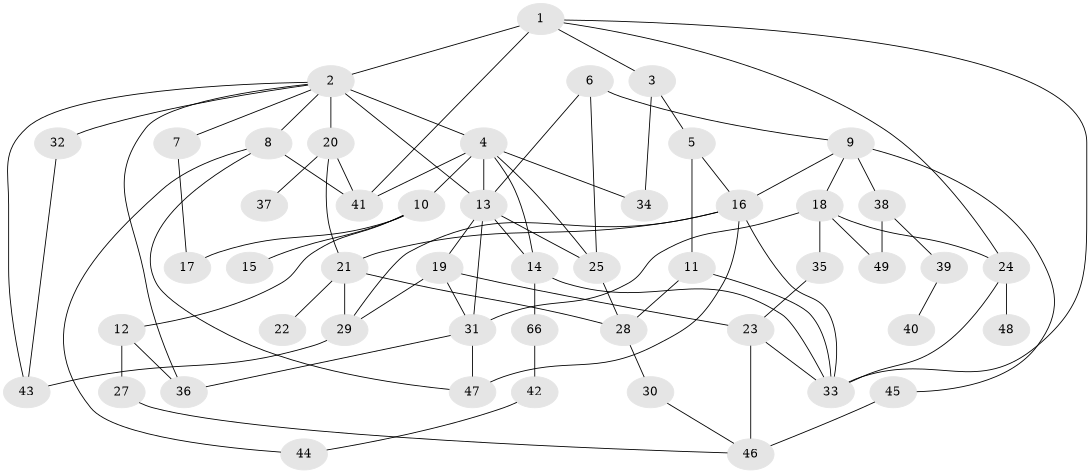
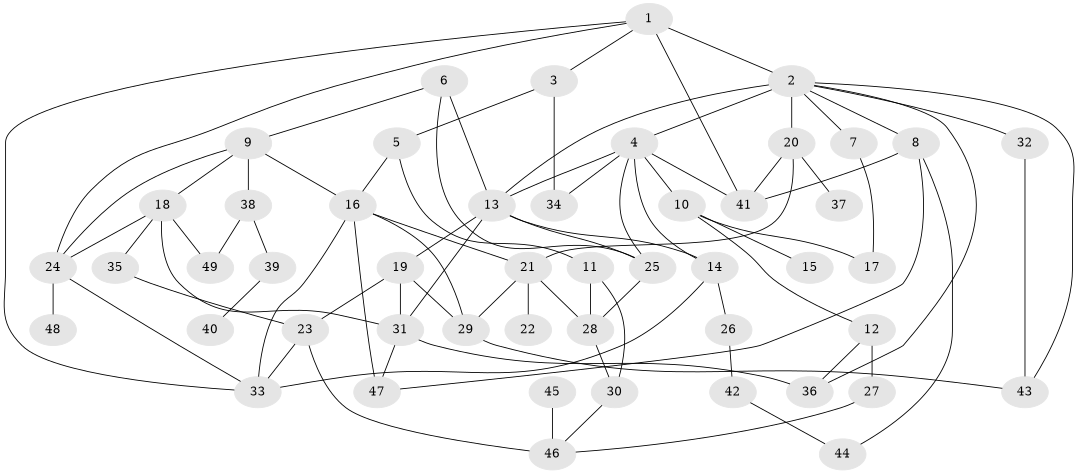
(1046, 268) -> (136, 187)
(794, 303) -> (624, 327)
(535, 330) -> (729, 330)
